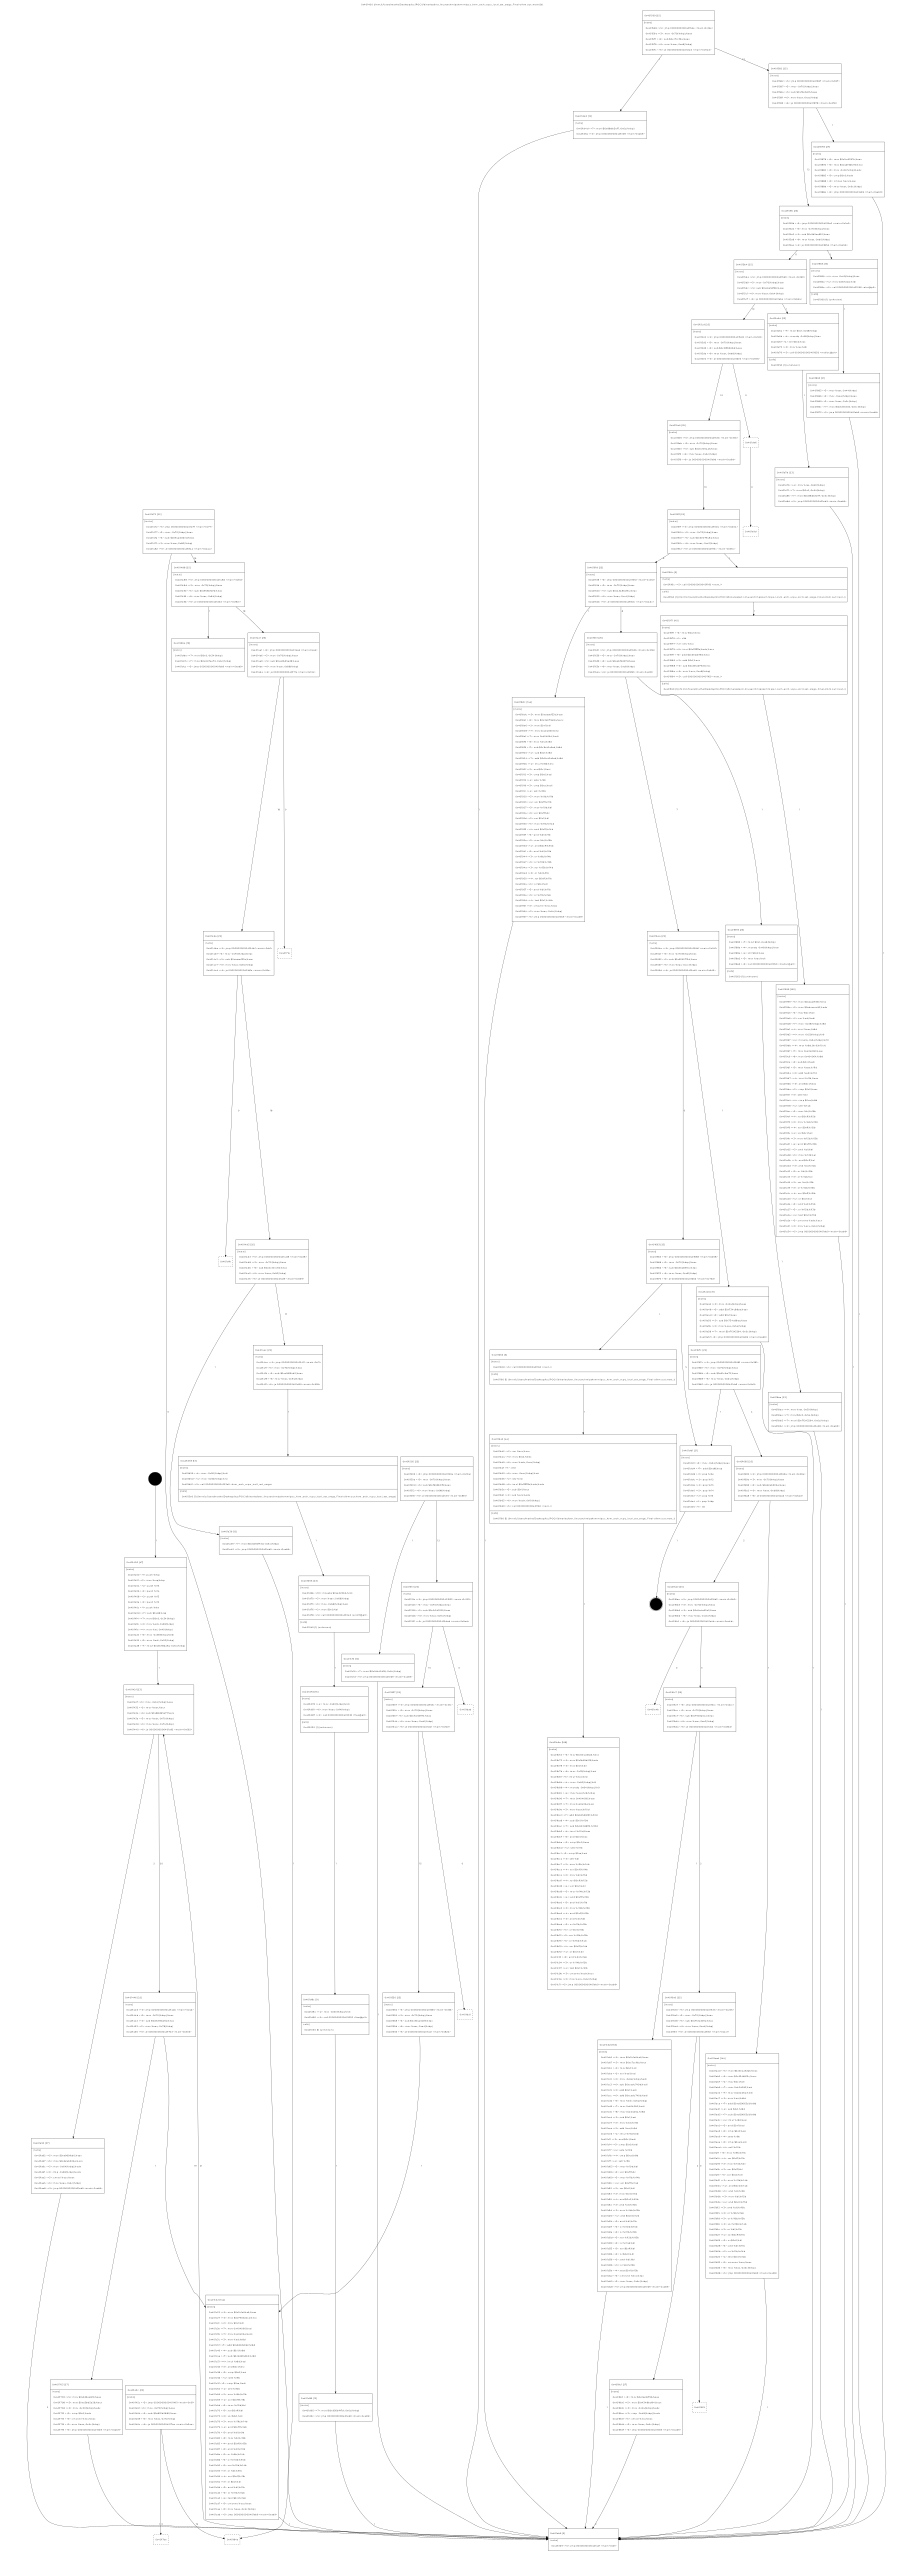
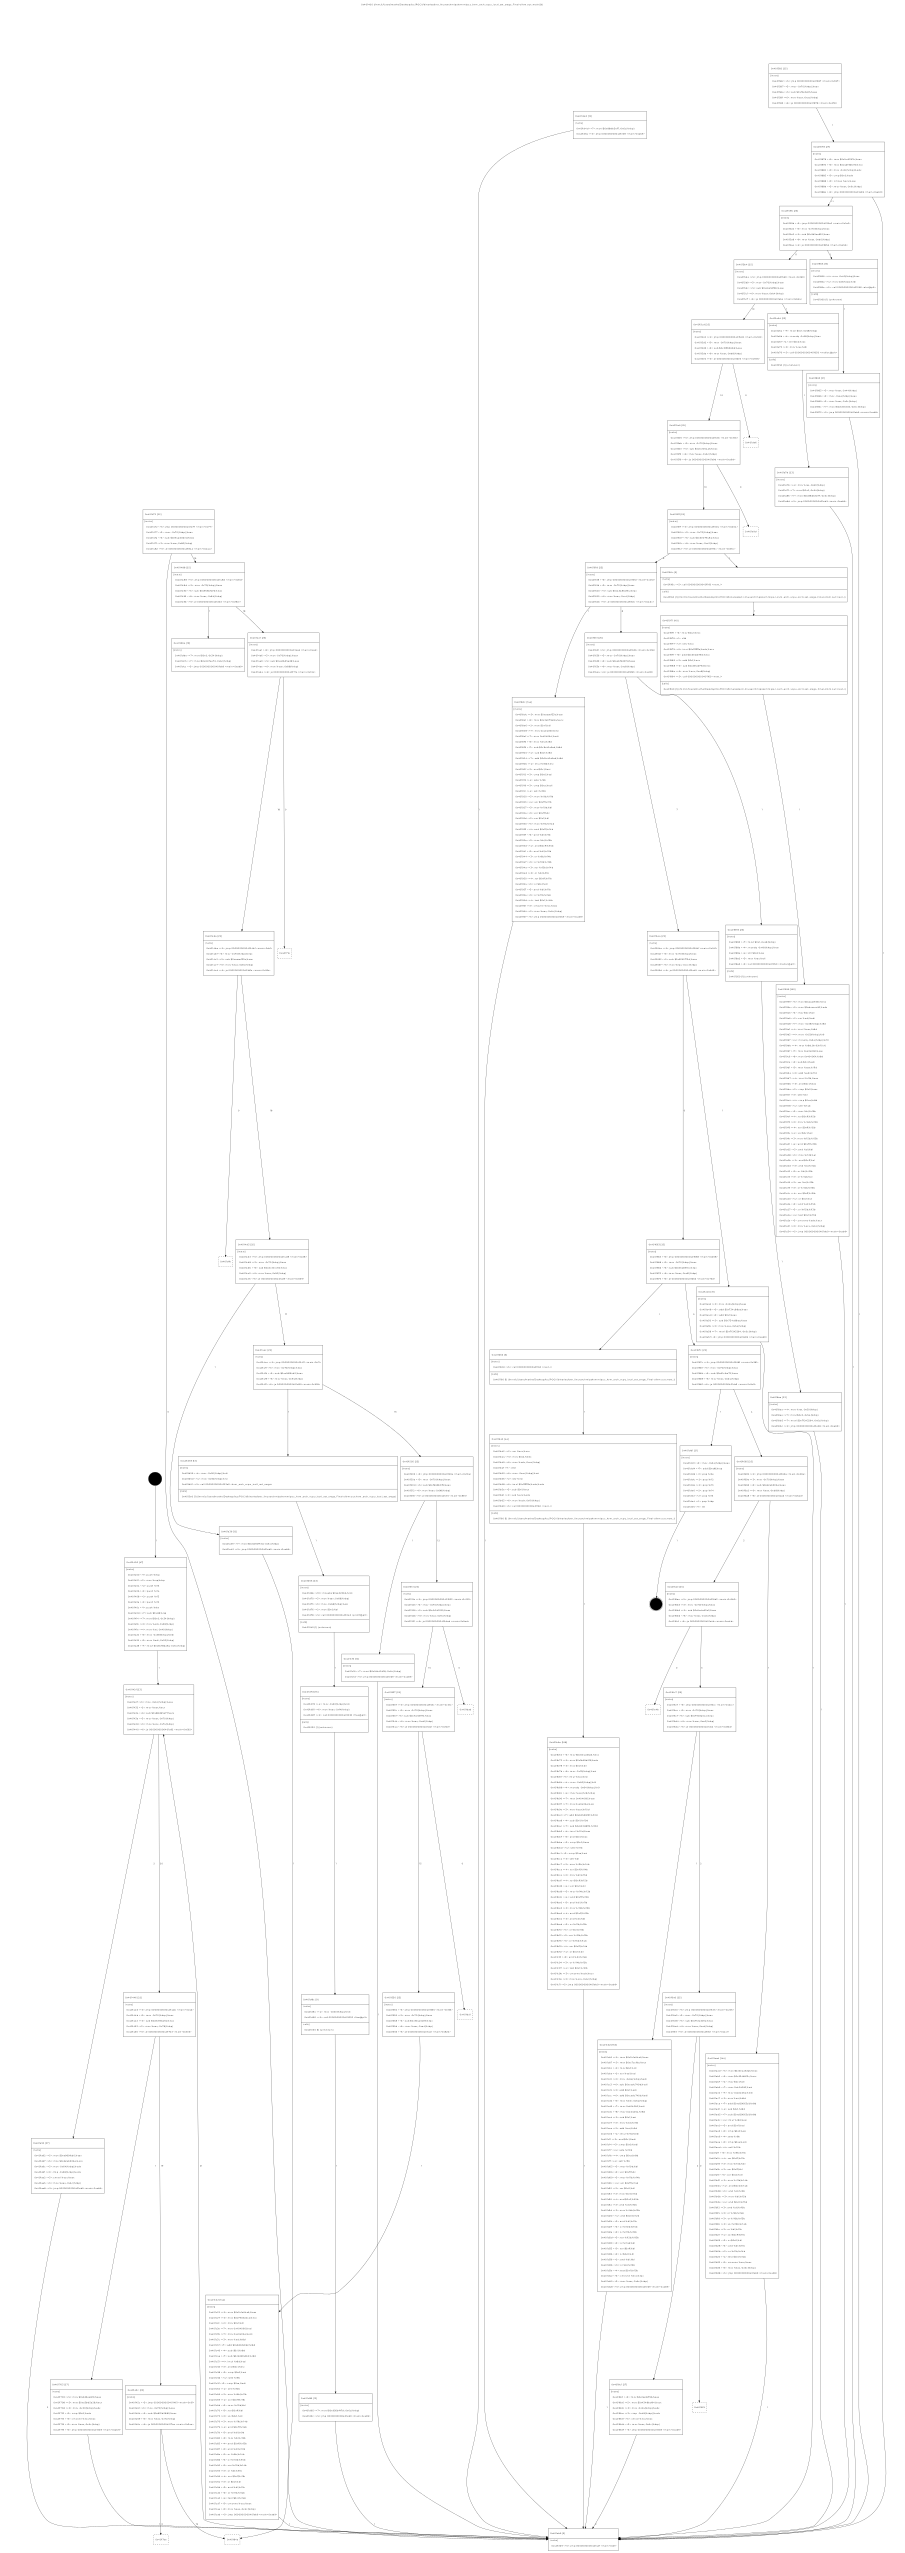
(678, 33) -> none
(803, 156) -> (831, 201)
(751, 486) -> (733, 494)
(683, 1364) -> (688, 1314)
none -> (374, 1416)
(166, 2176) -> (160, 2210)
none -> (583, 2258)
